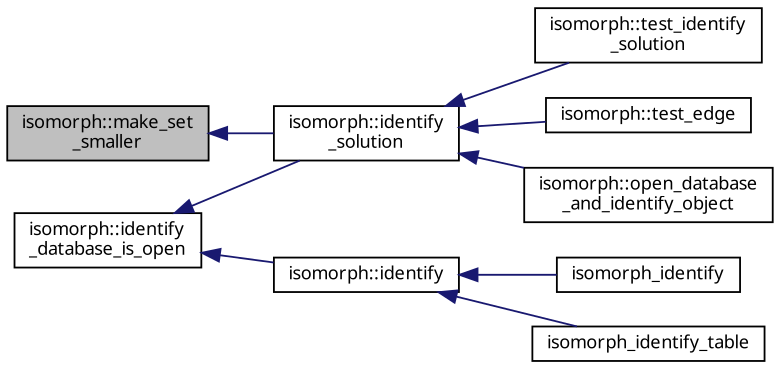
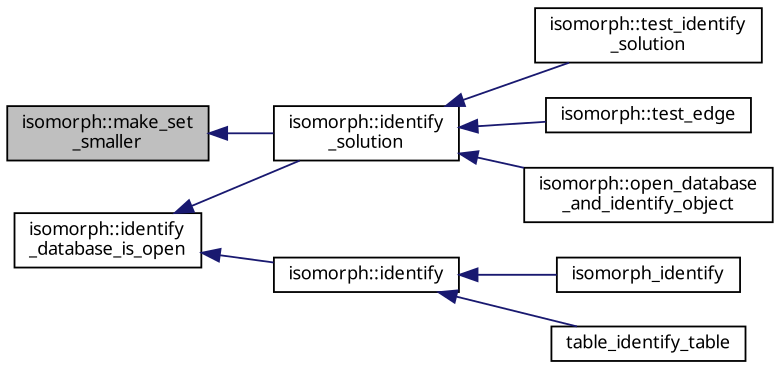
(648, 344) -> (648, 344)
